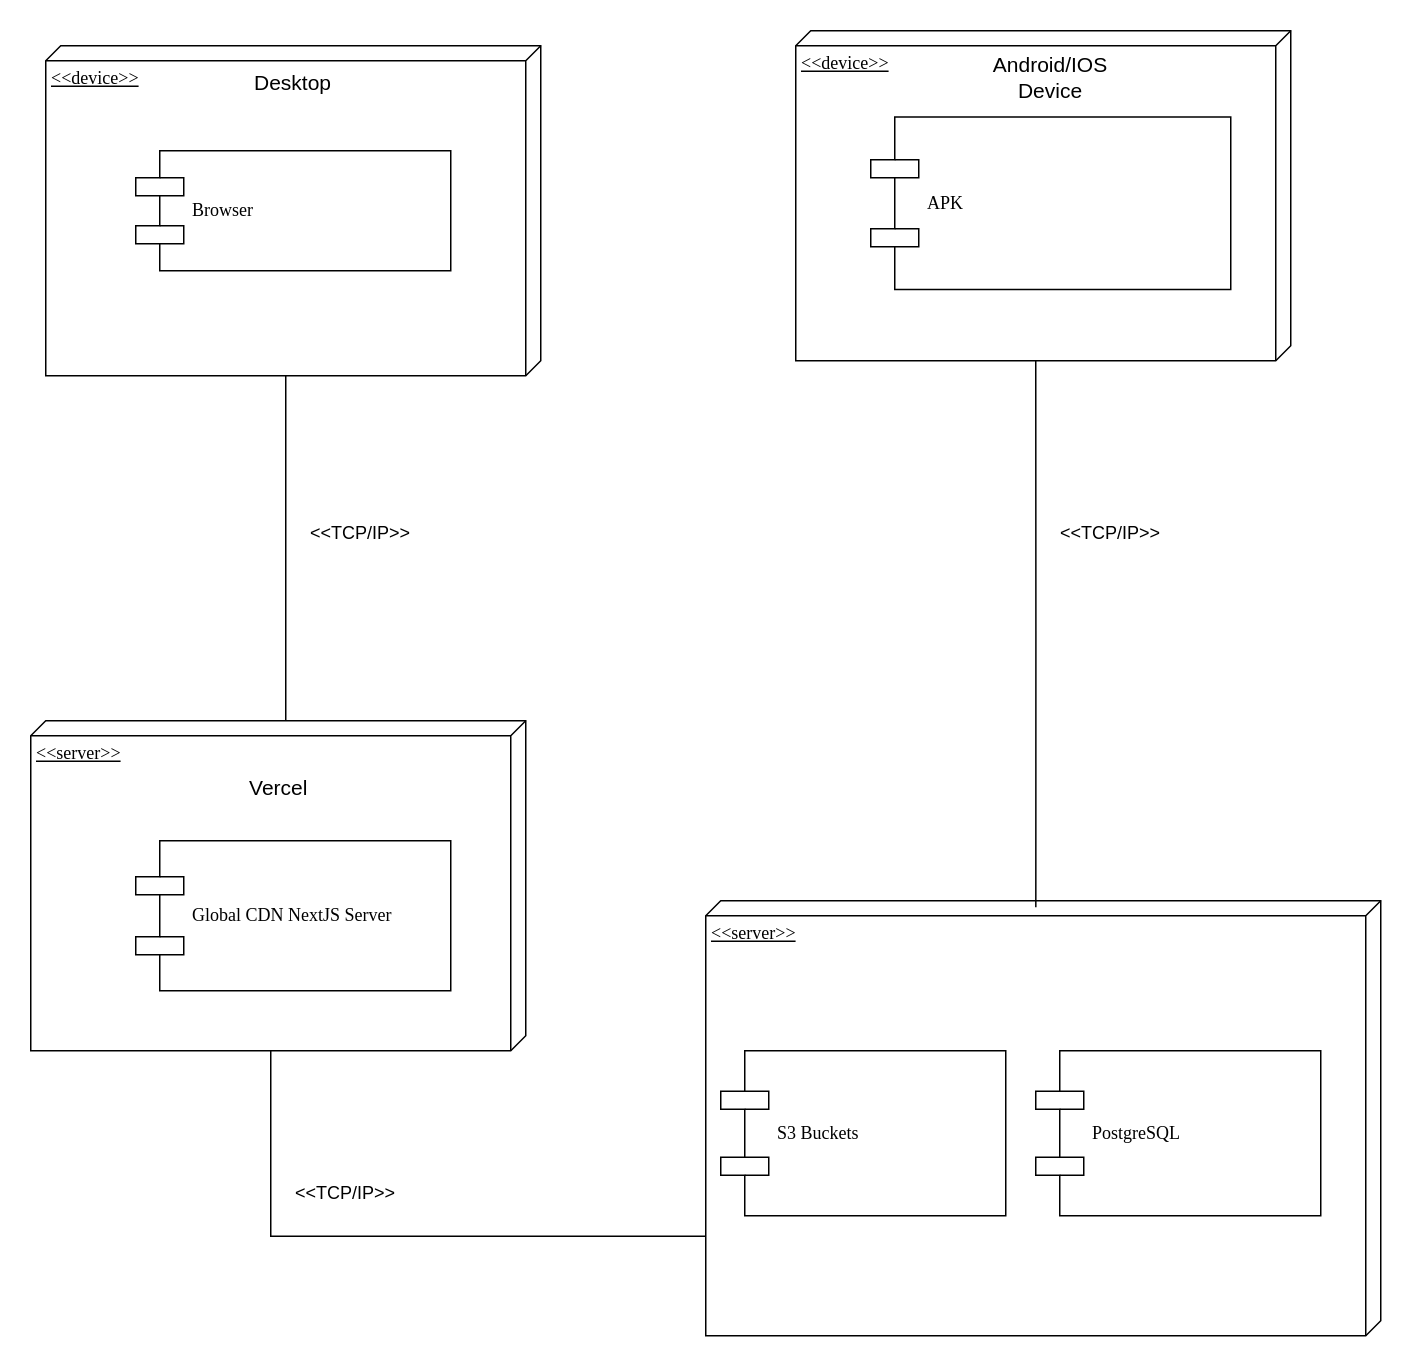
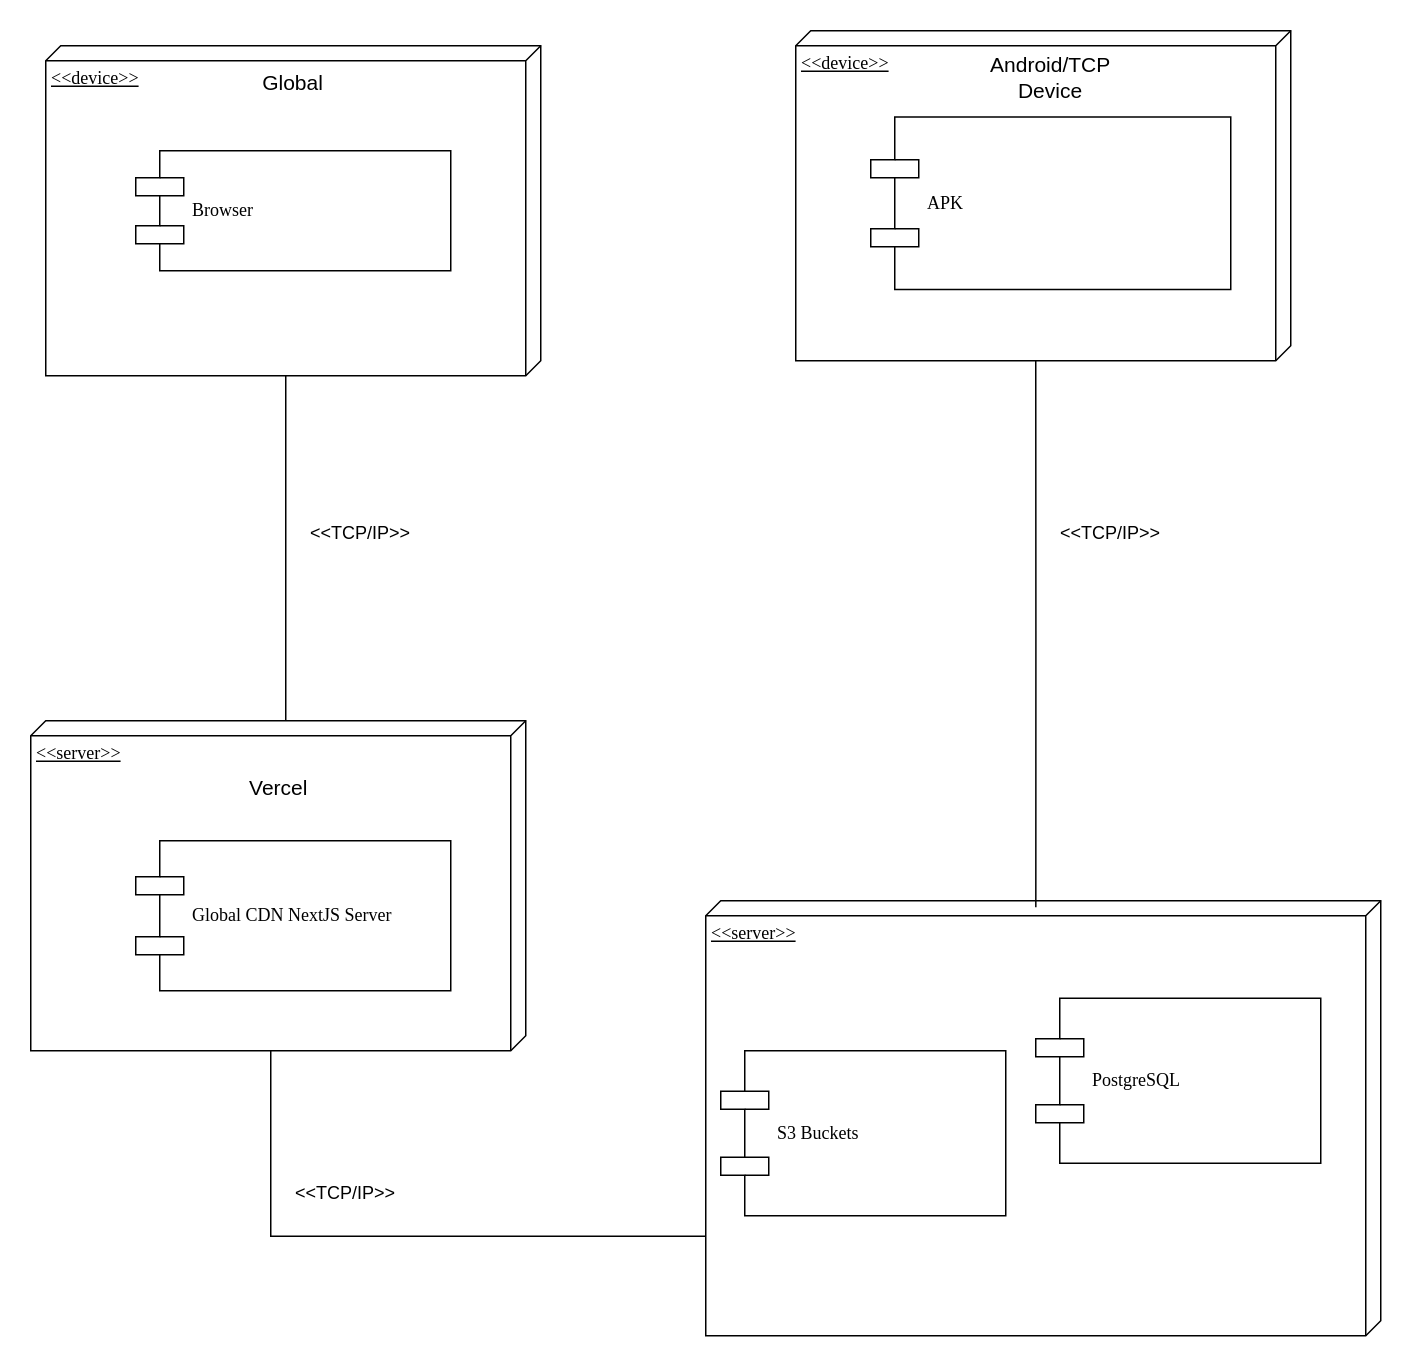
(1051, 77) -> (1051, 77)
(293, 83) -> (293, 83)
(1178, 1133) -> (1178, 1081)
